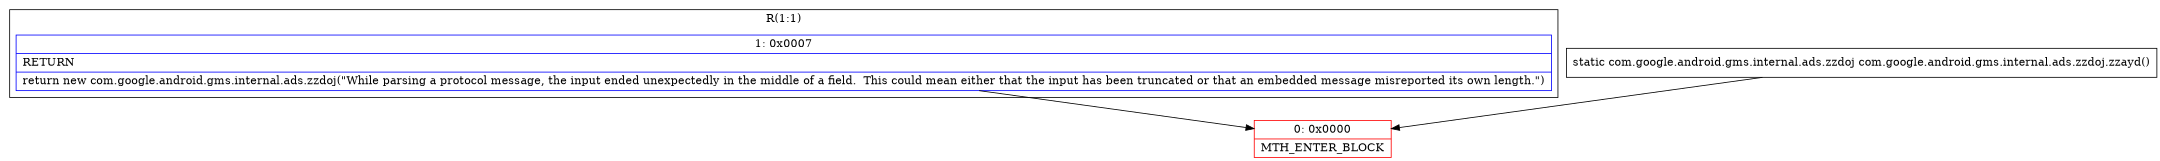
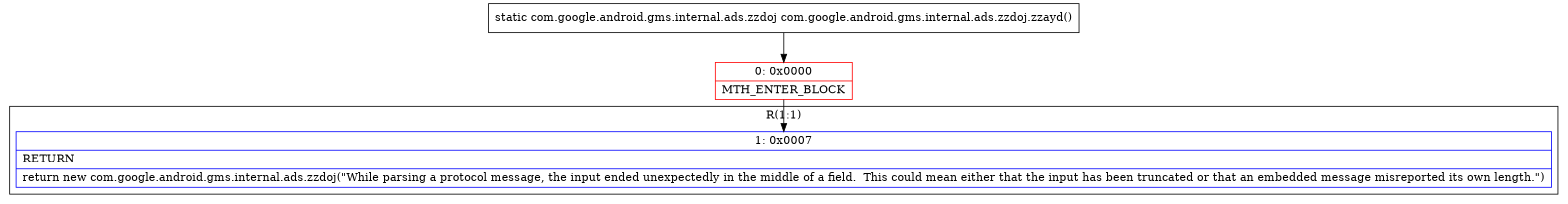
(1113, 109) -> (784, 112)
